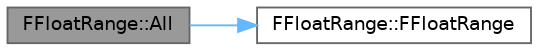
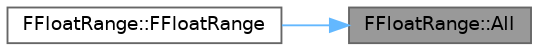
(214, 25) -> (306, 25)
